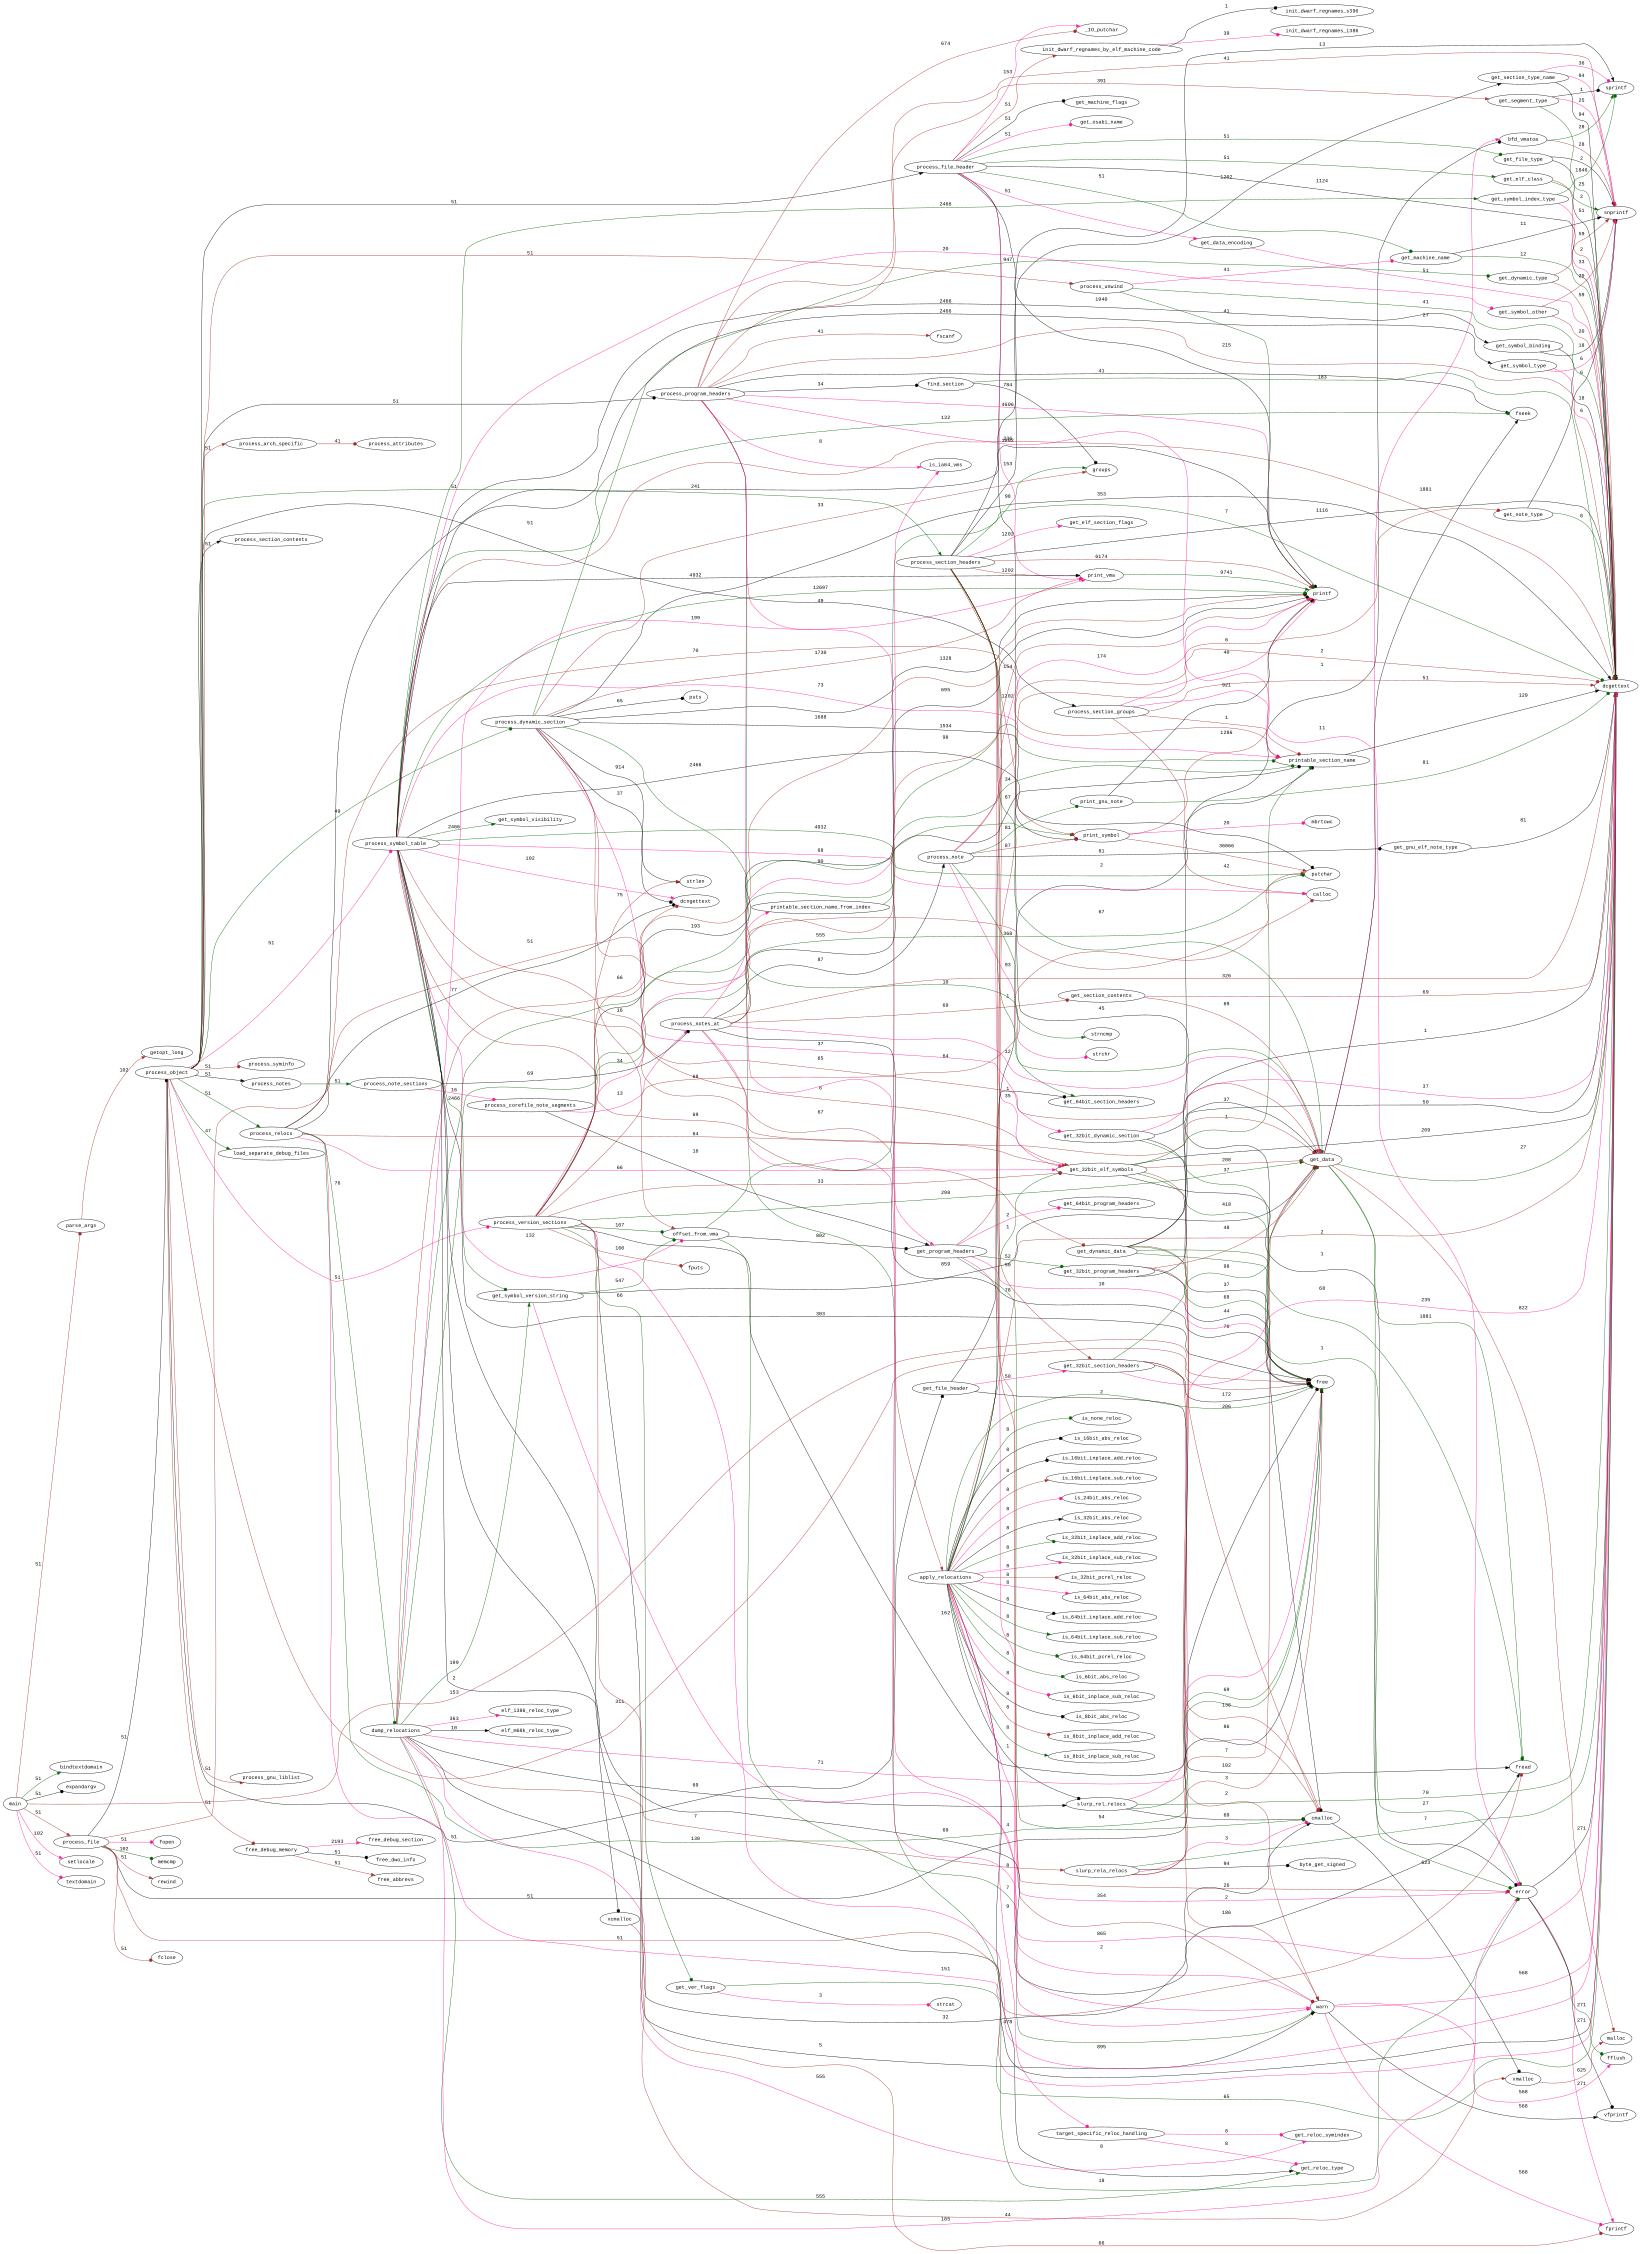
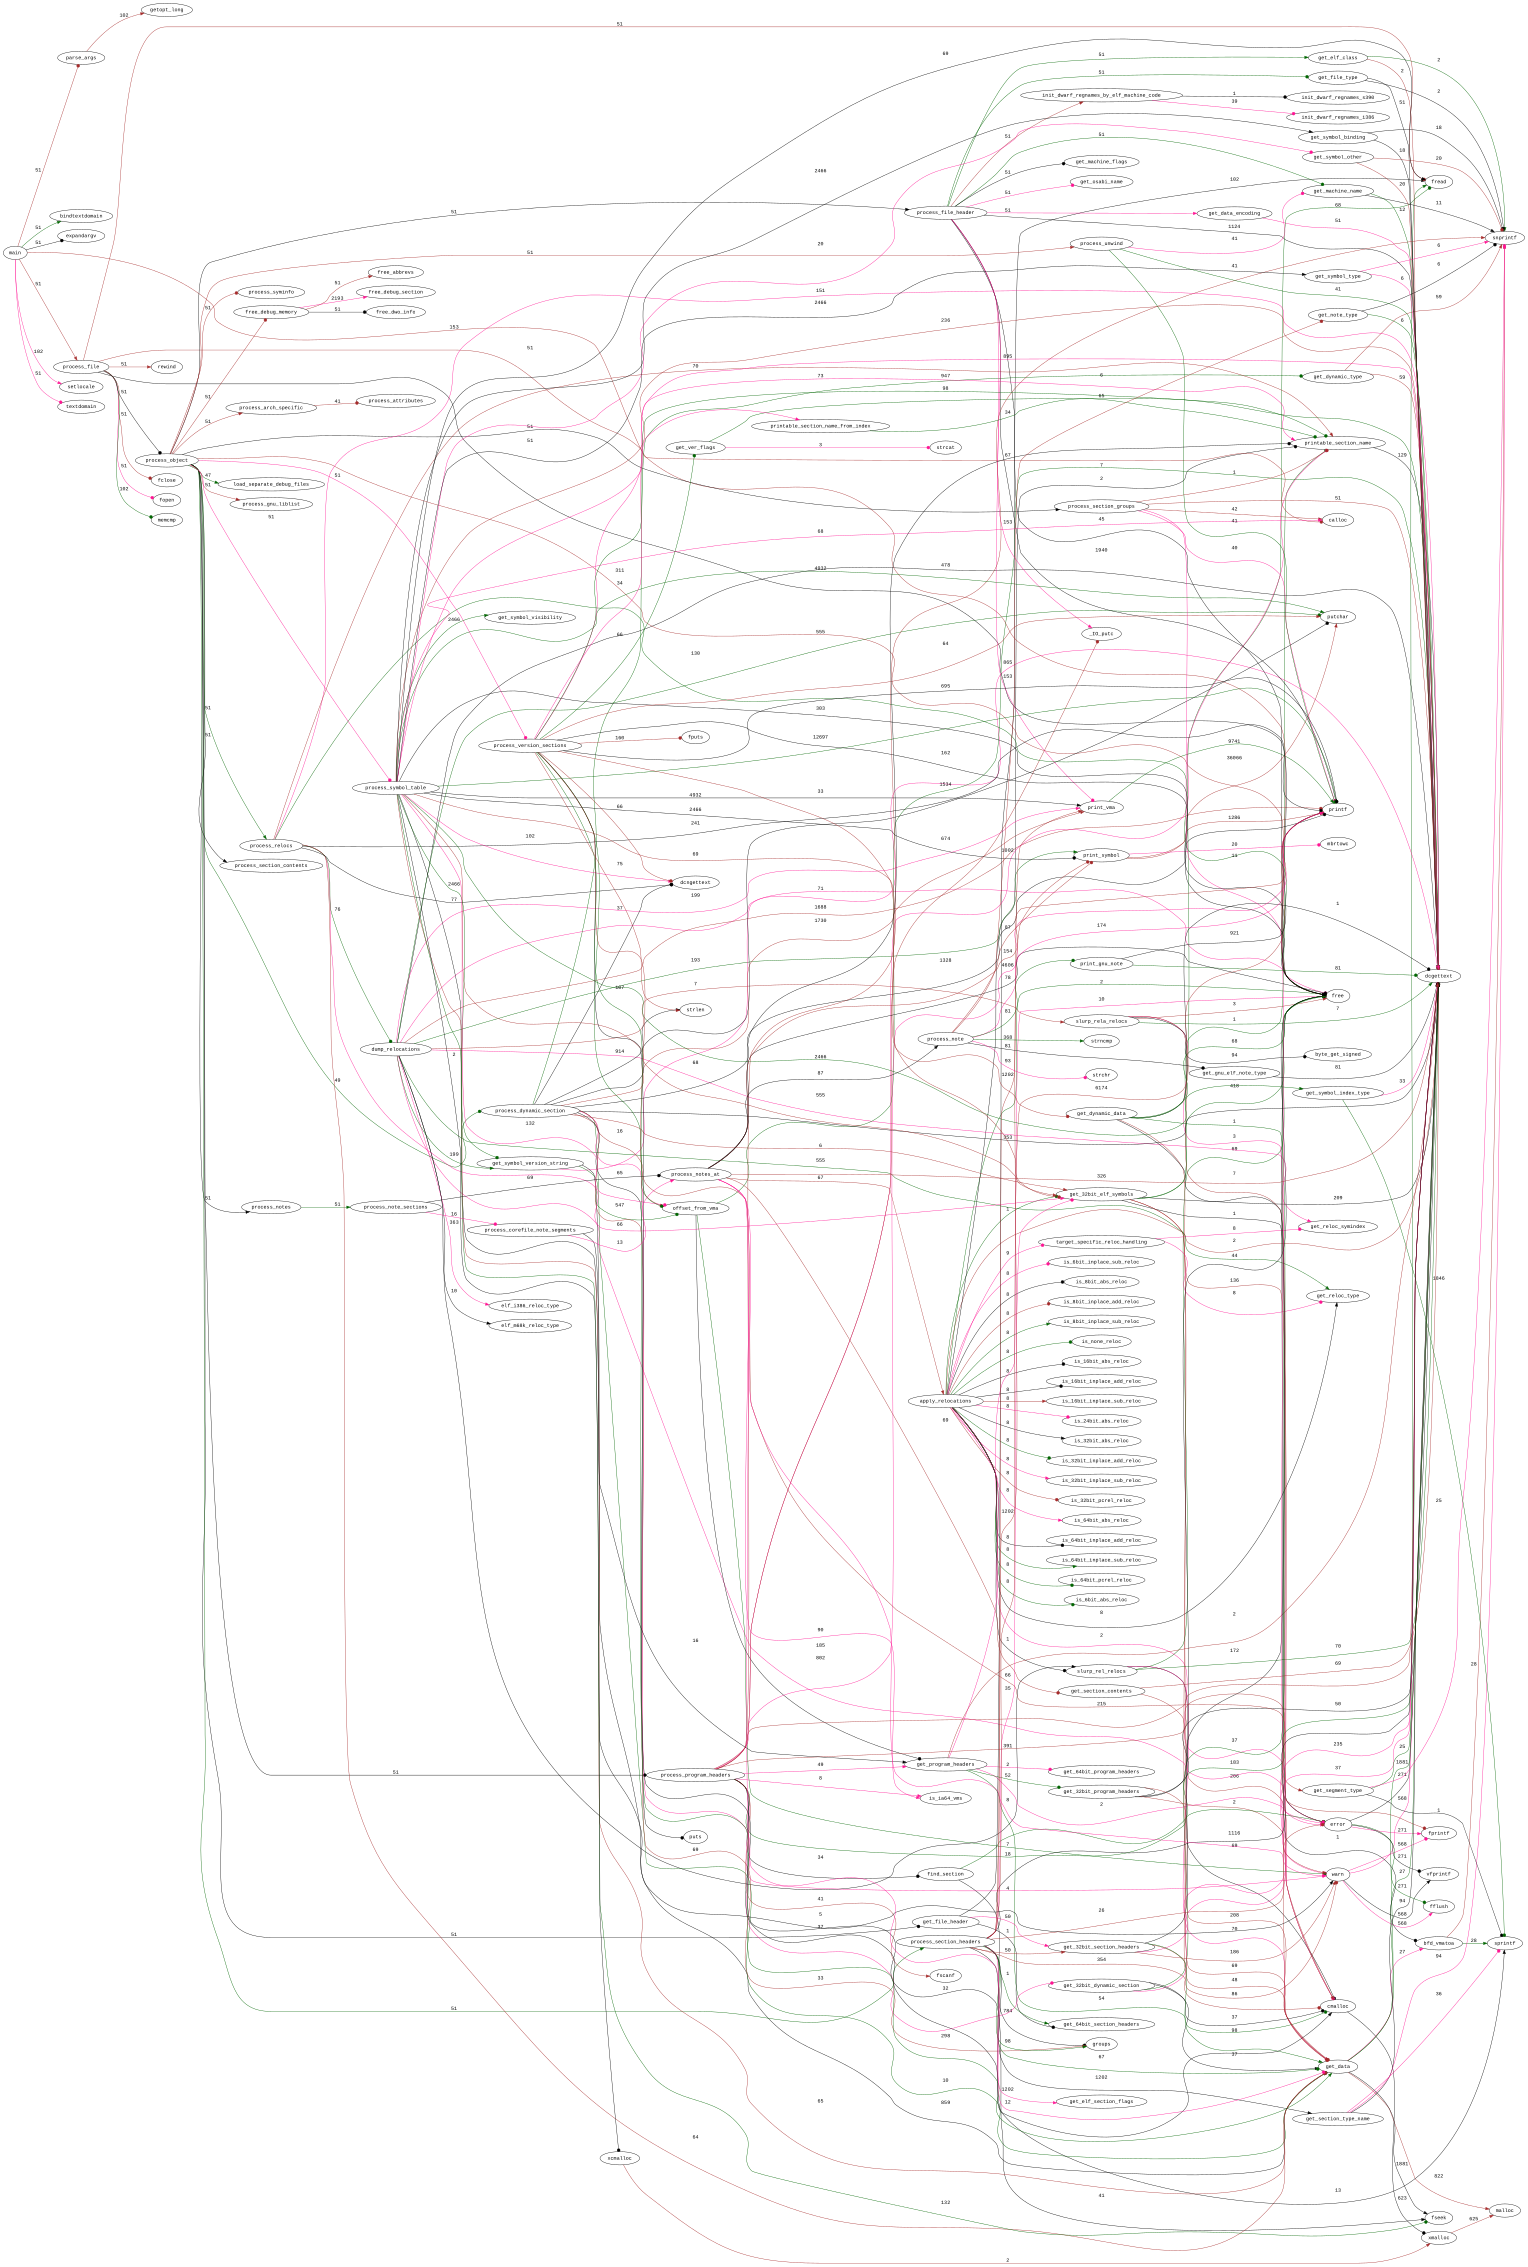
(1102, 30) -> (1102, 634)
(1375, 1547) -> none
(1008, 2215) -> (1008, 2260)
